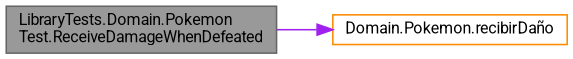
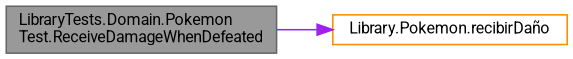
(450, 30) -> (450, 30)
